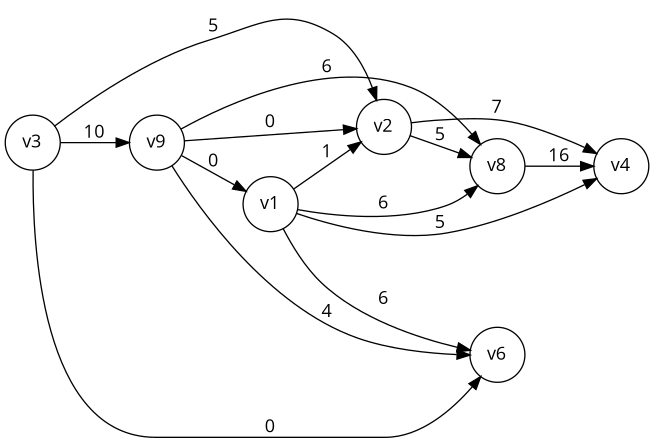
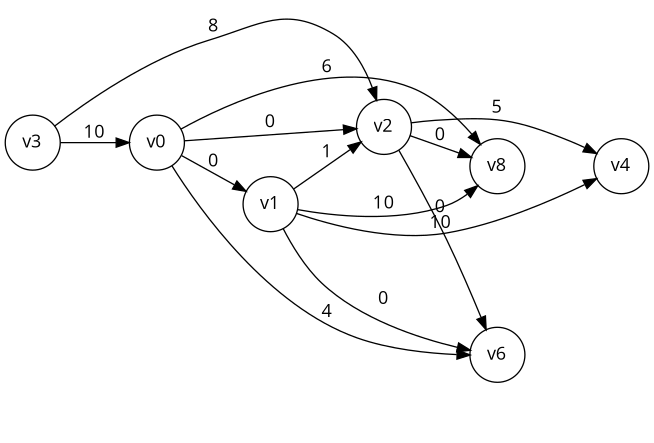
(214, 27) -> (214, 27)
(497, 108) -> (497, 108)
(441, 135) -> (441, 135)
(157, 143) -> (157, 143)
(553, 166) -> none
(384, 204) -> (384, 204)
(441, 223) -> (441, 223)
(384, 299) -> (384, 299)
(161, 437) -> (439, 224)
